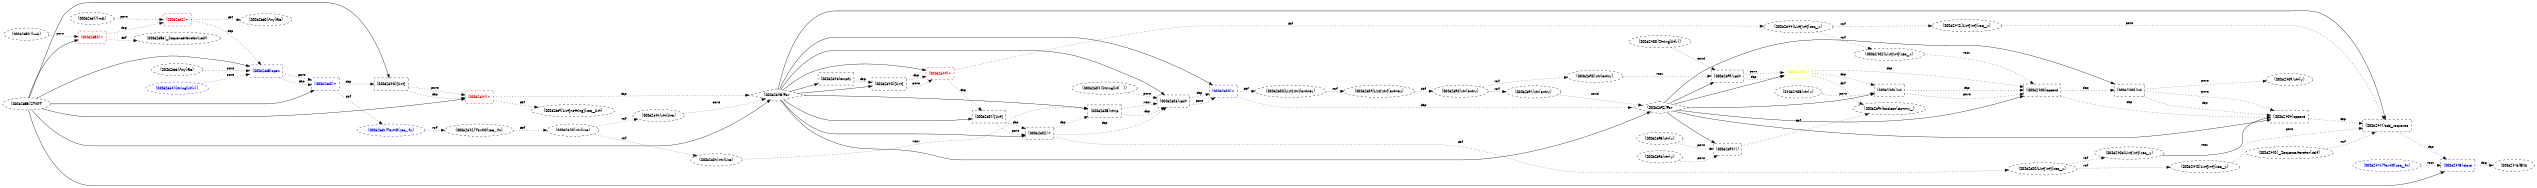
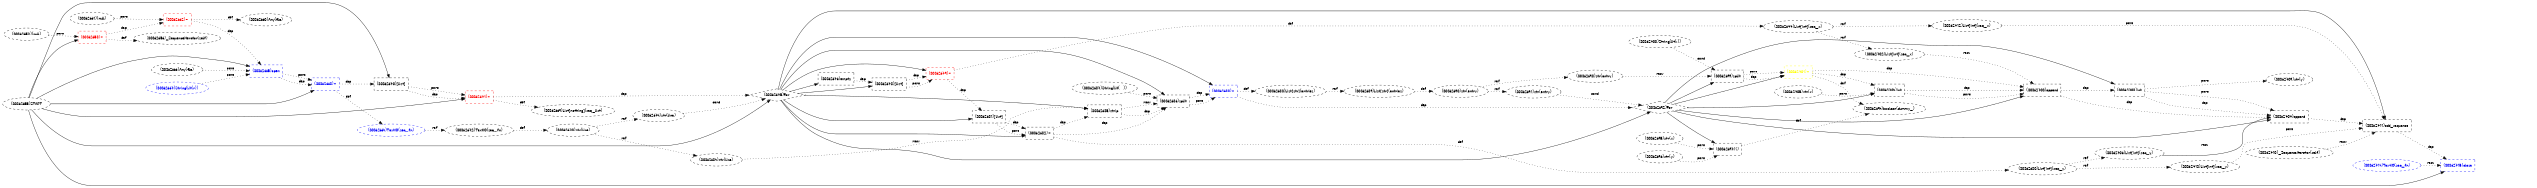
(1798, 92) -> (1798, 92)
(2343, 142) -> (2343, 142)
(2514, 165) -> none
